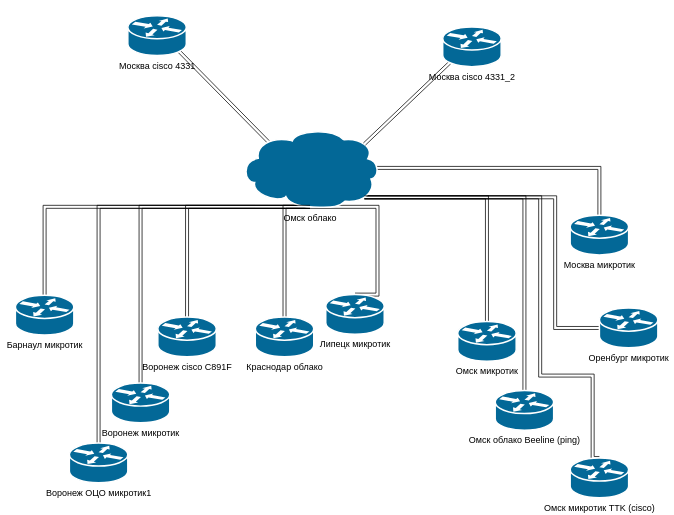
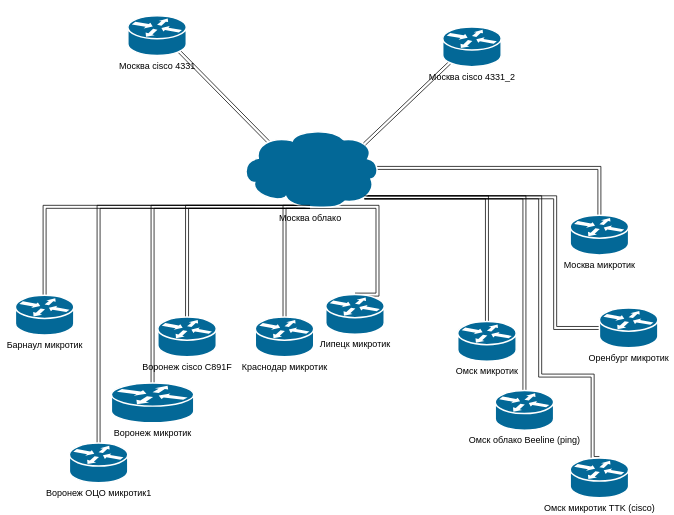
(311, 218) -> (311, 218)
(285, 367) -> (285, 367)
(141, 403) -> (153, 403)
